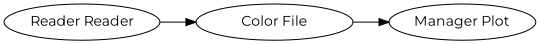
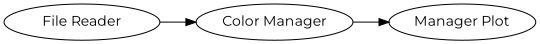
(82, 22) -> (82, 22)
(275, 22) -> (275, 22)
